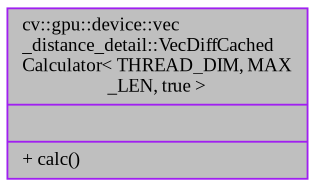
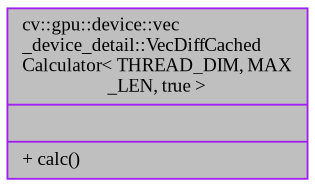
(148, 45) -> (143, 45)
